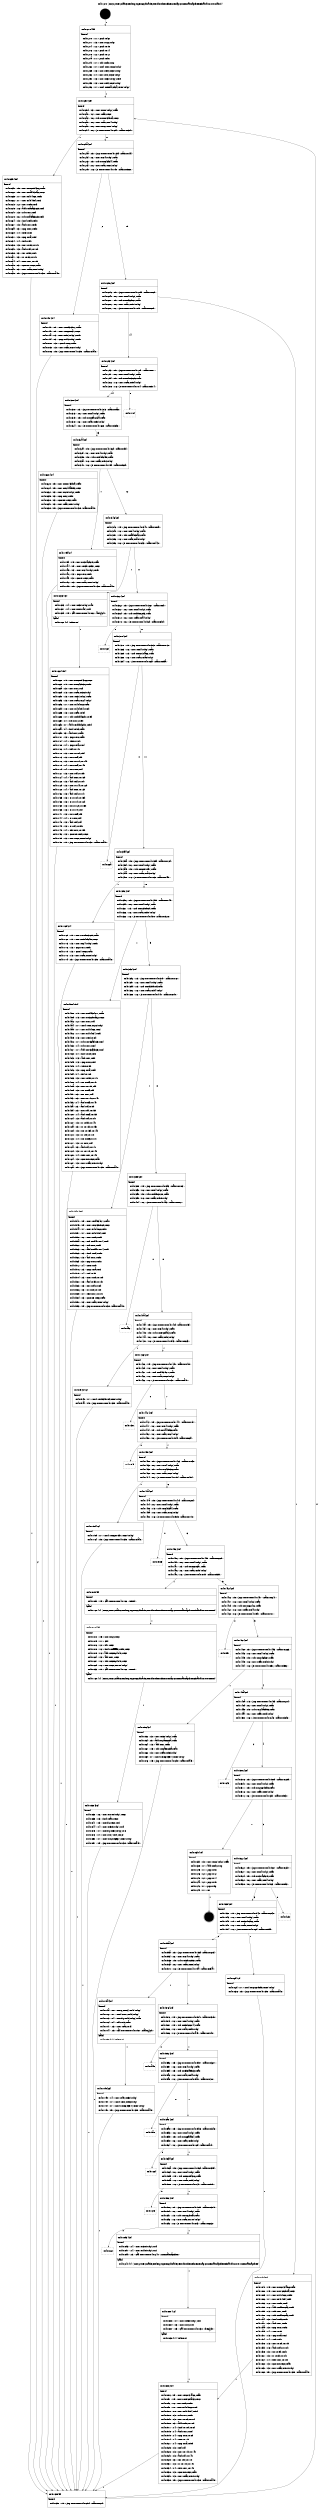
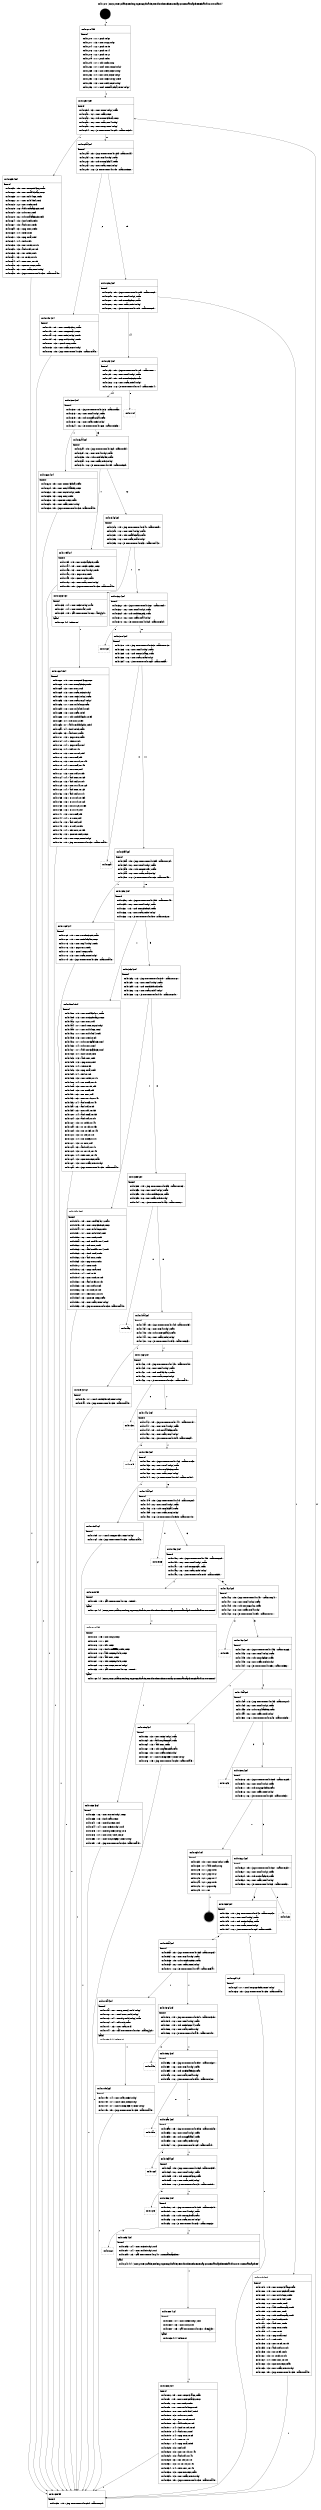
none -> (67, 449)
(236, 2379) -> (240, 2491)
